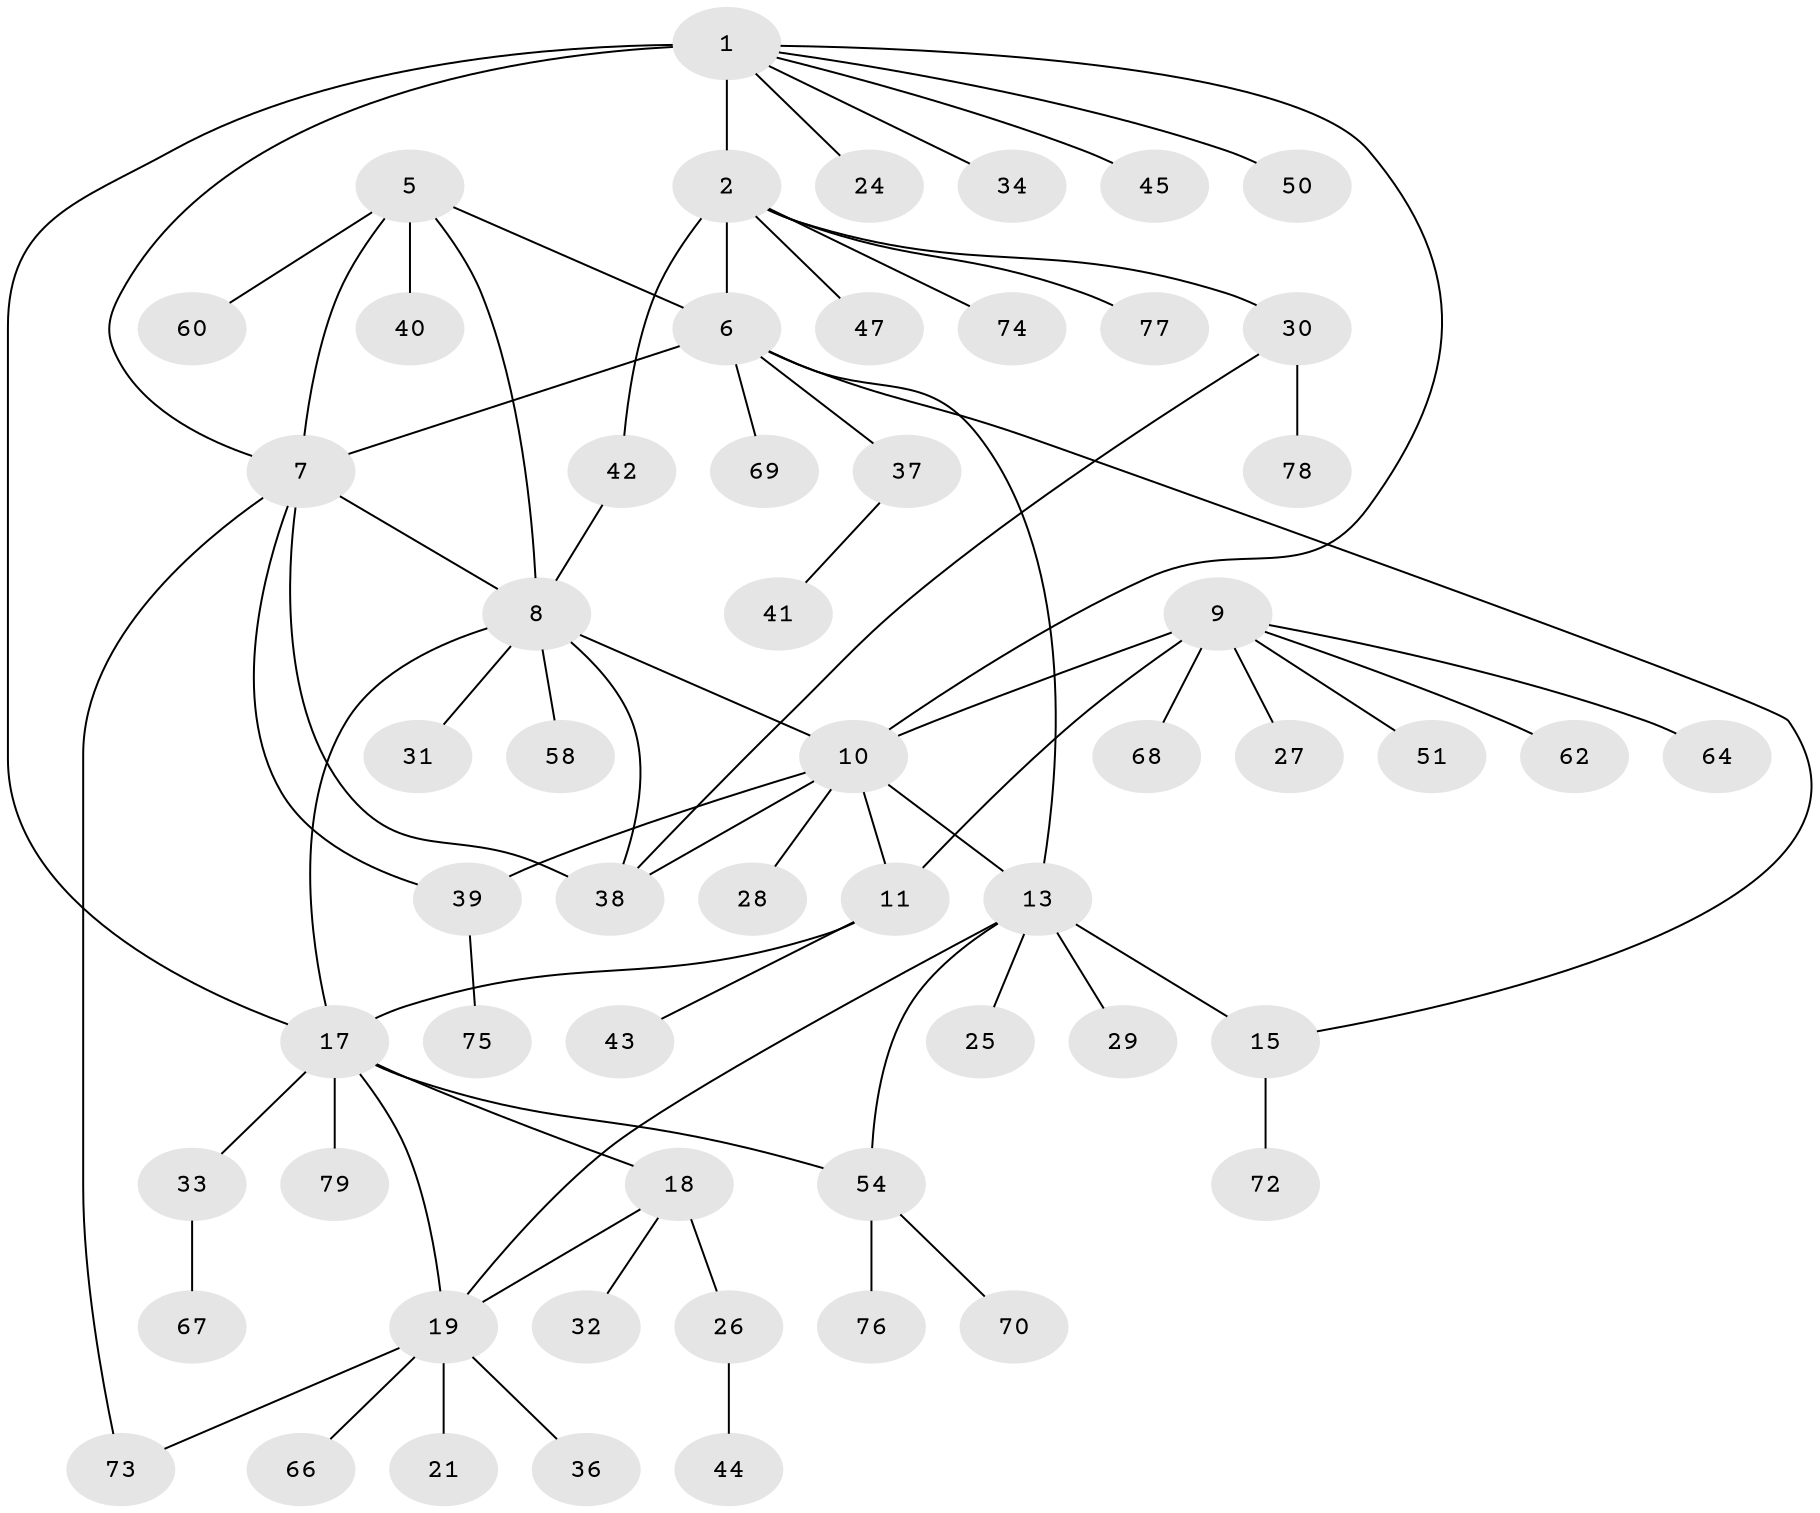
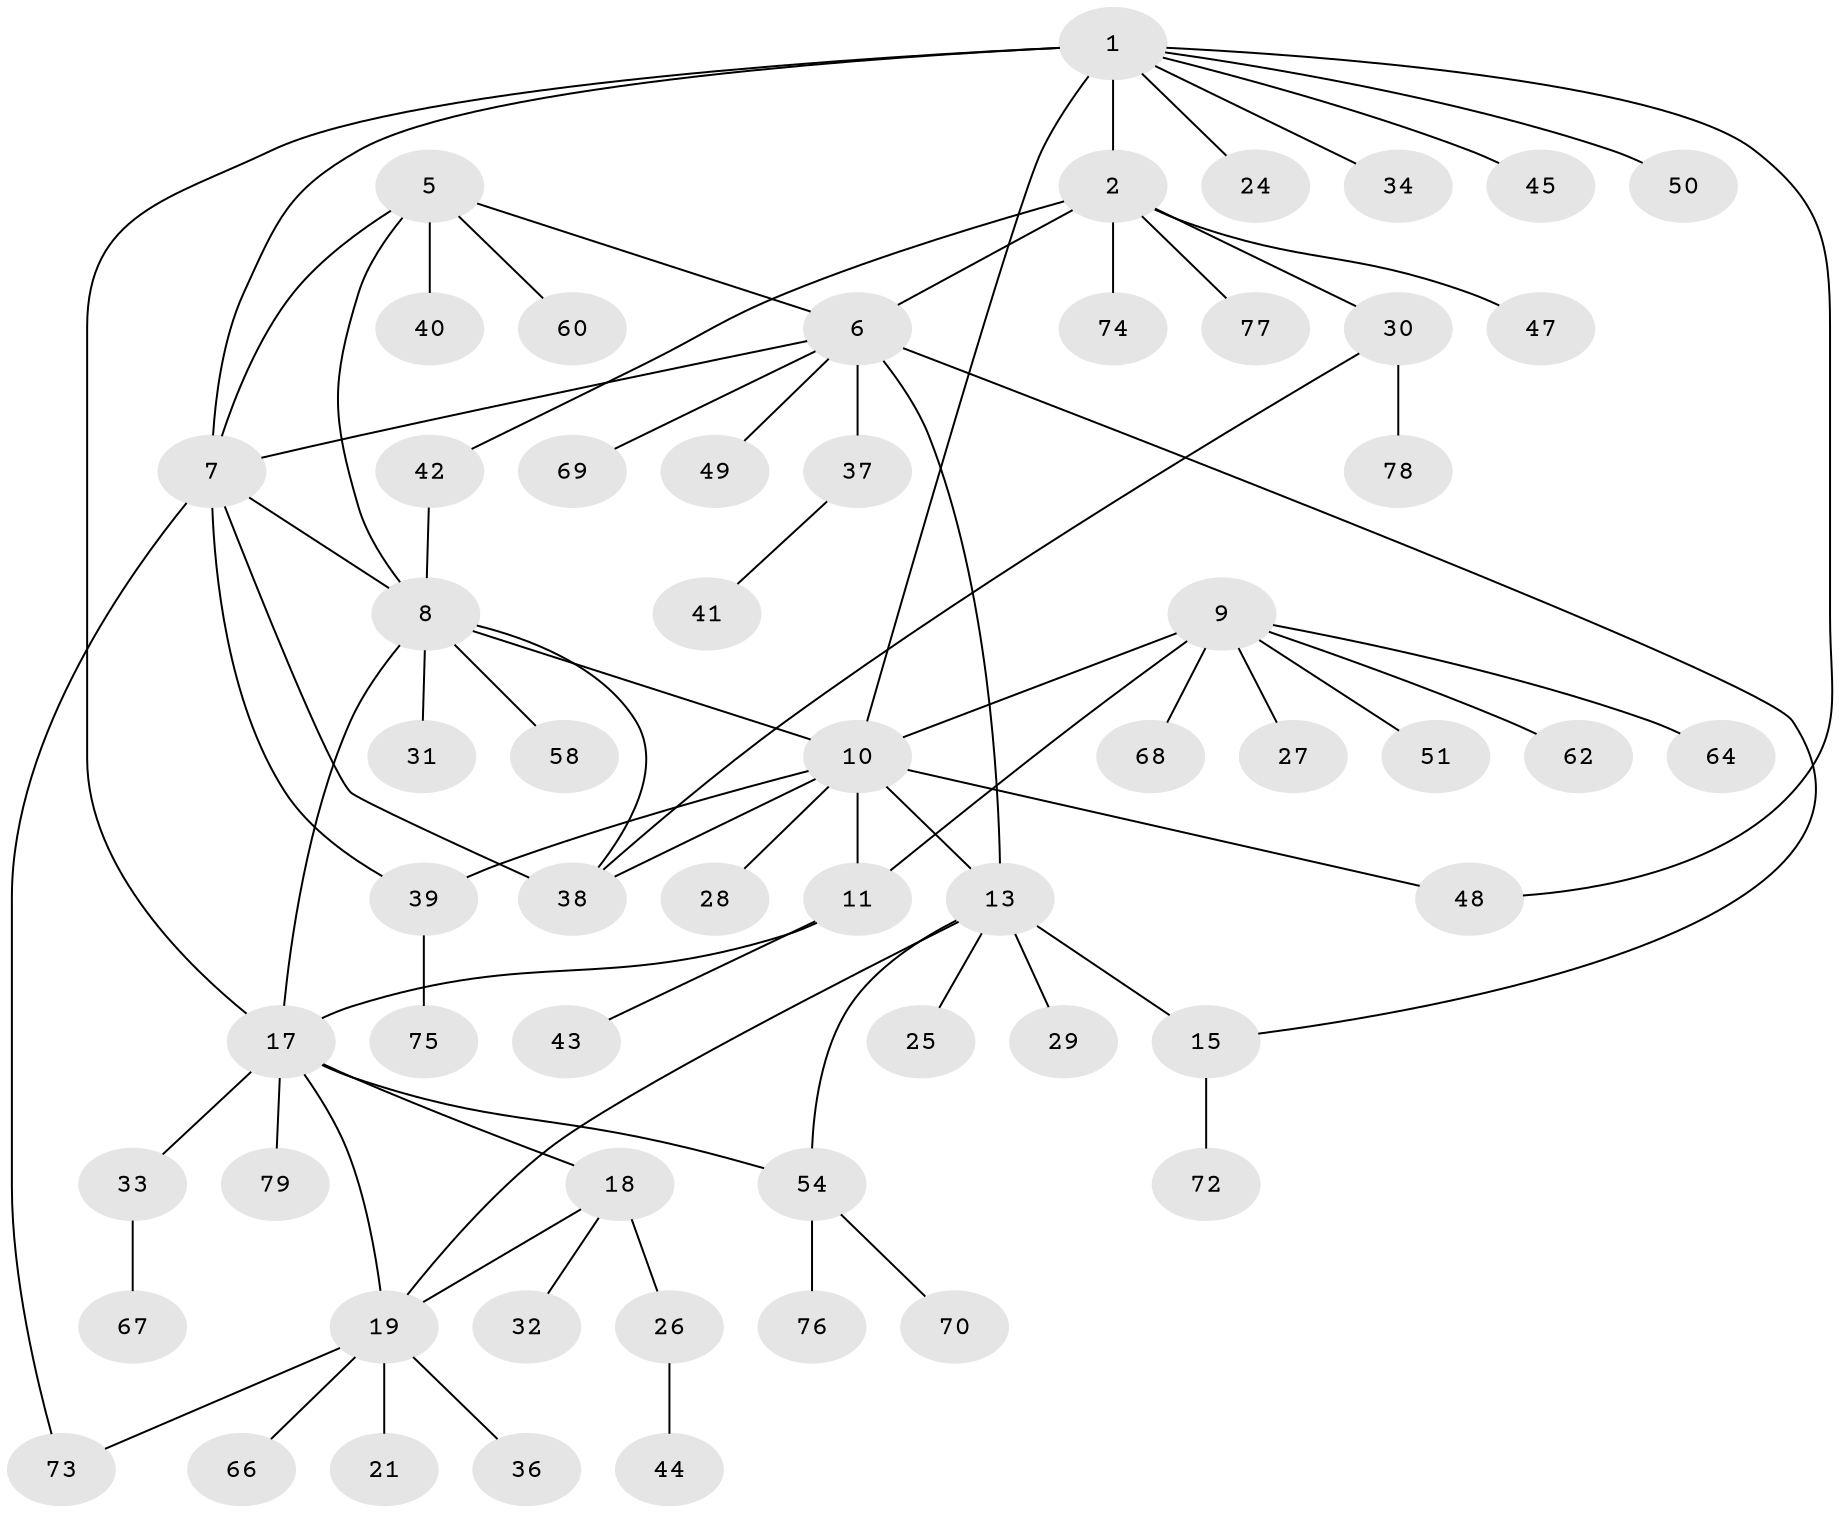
none -> (715, 471)
none -> (1470, 899)
